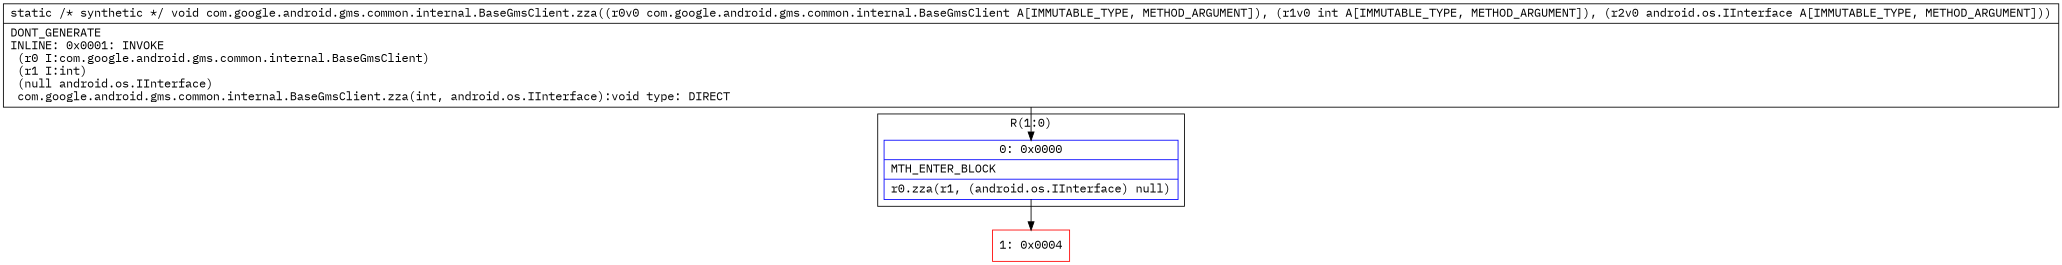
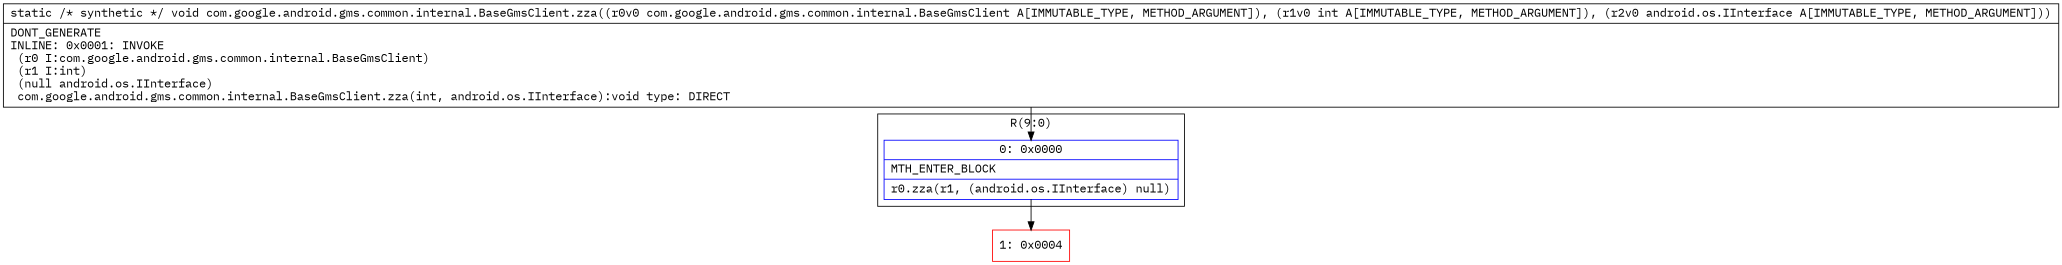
(1031, 124) -> (1031, 124)
